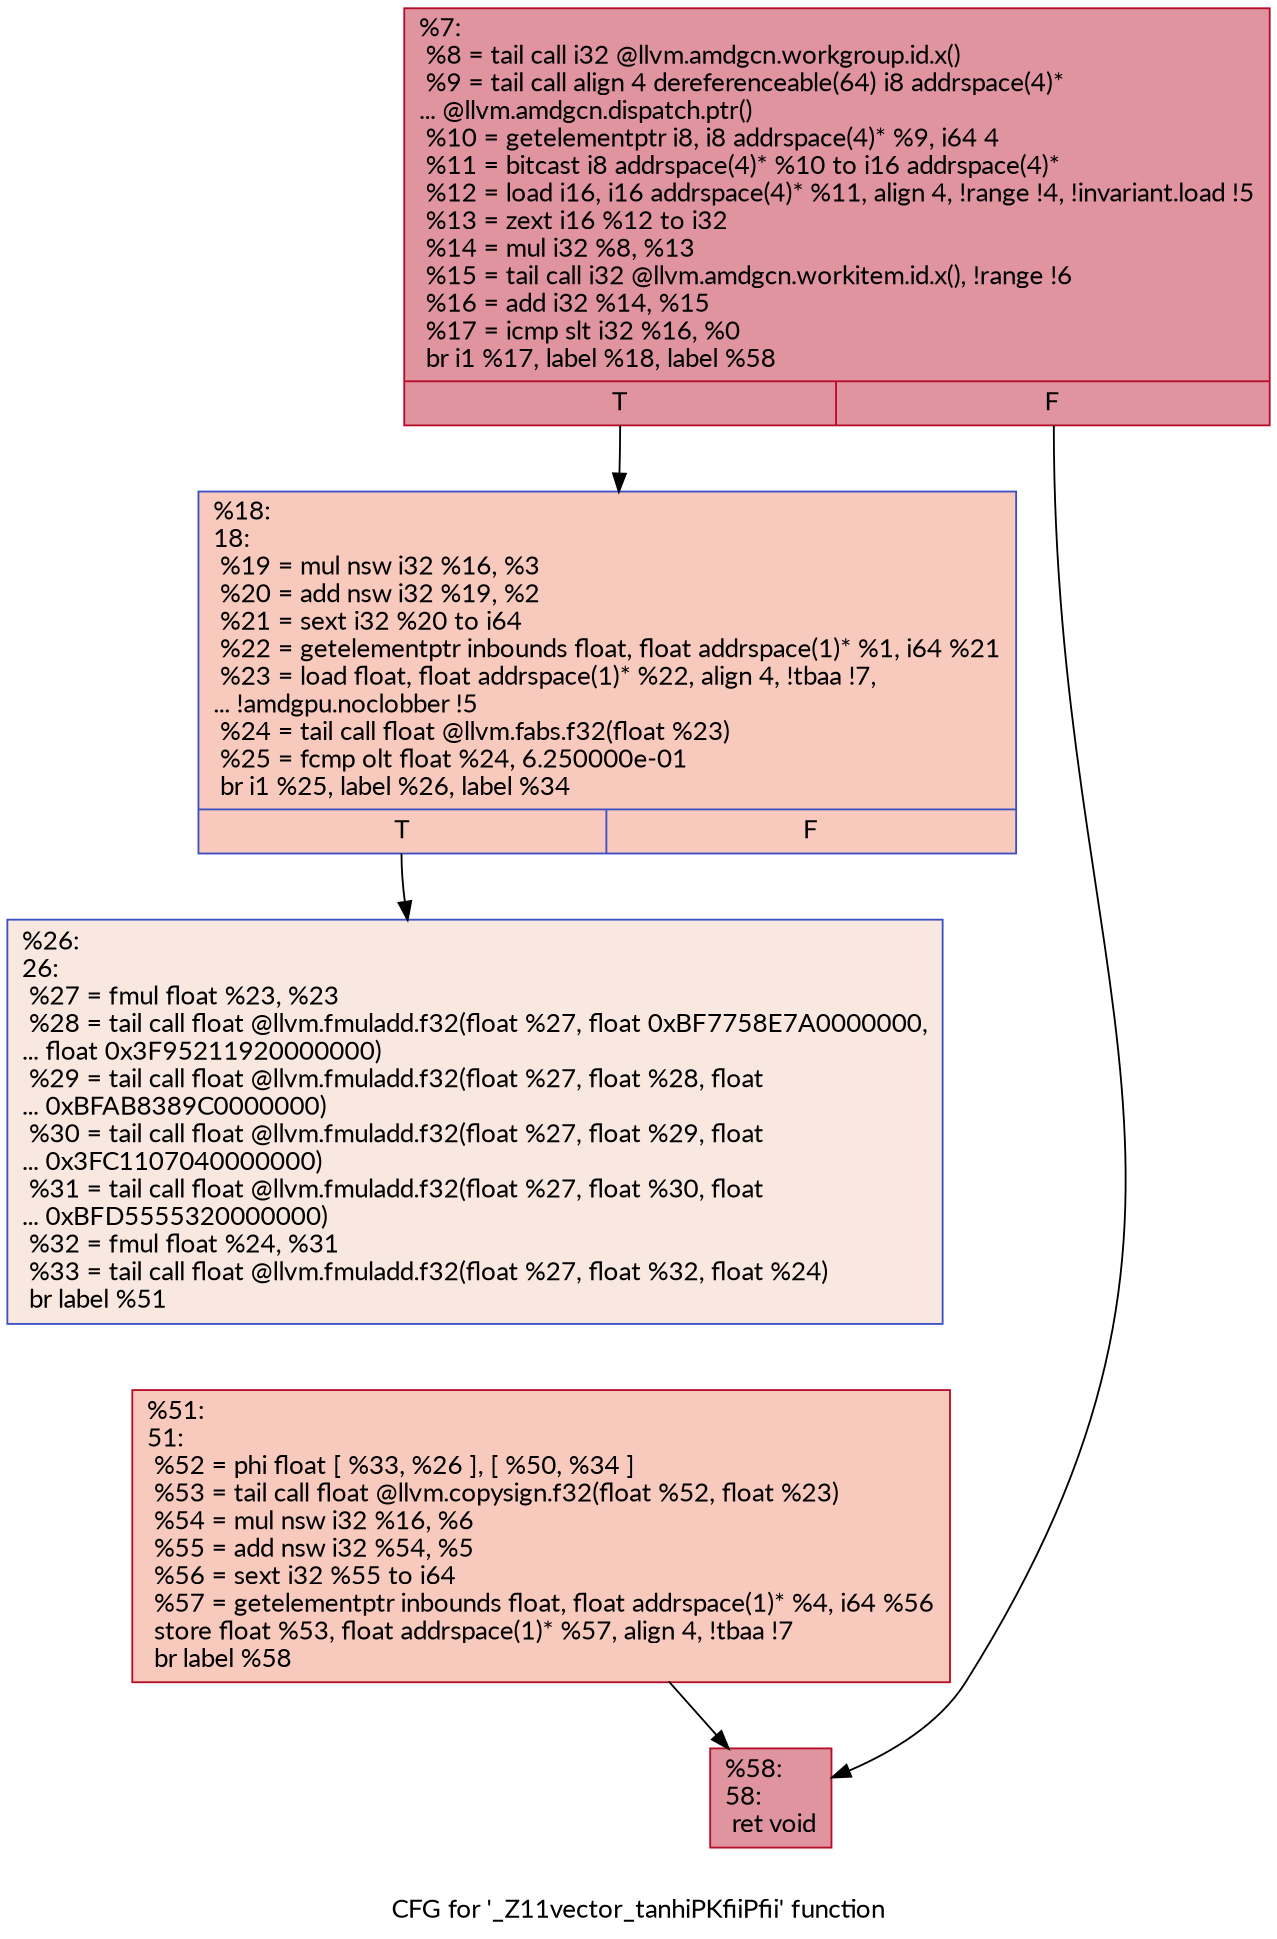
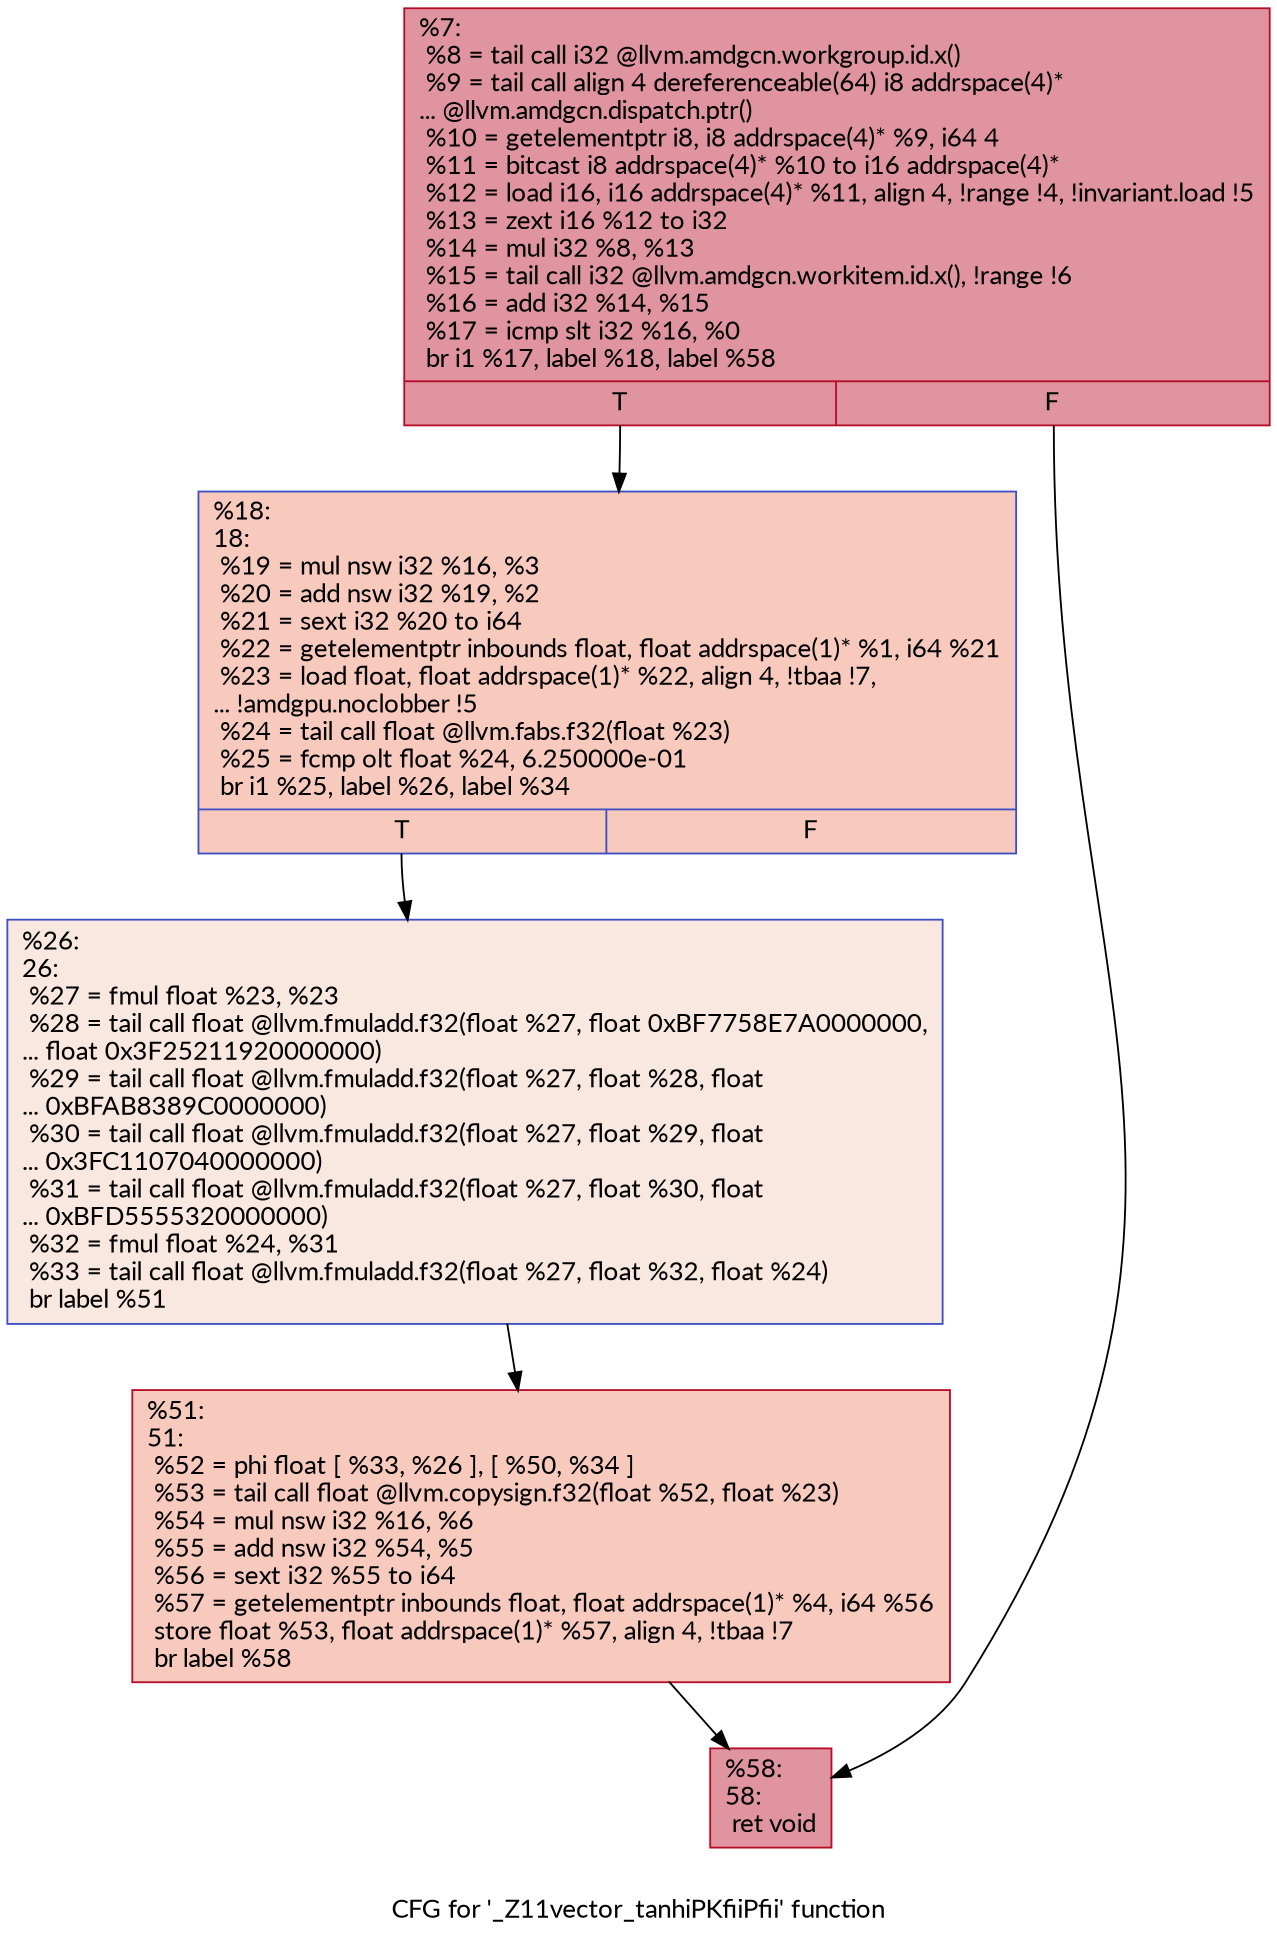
(202, 1052) -> (202, 1052)
none -> (511, 1348)
